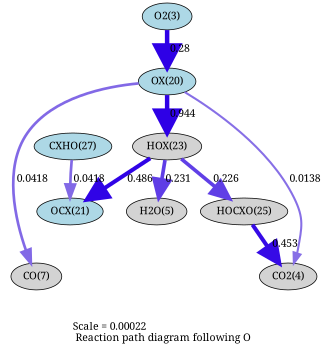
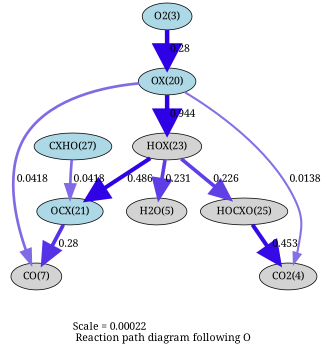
none -> (58, 236)
